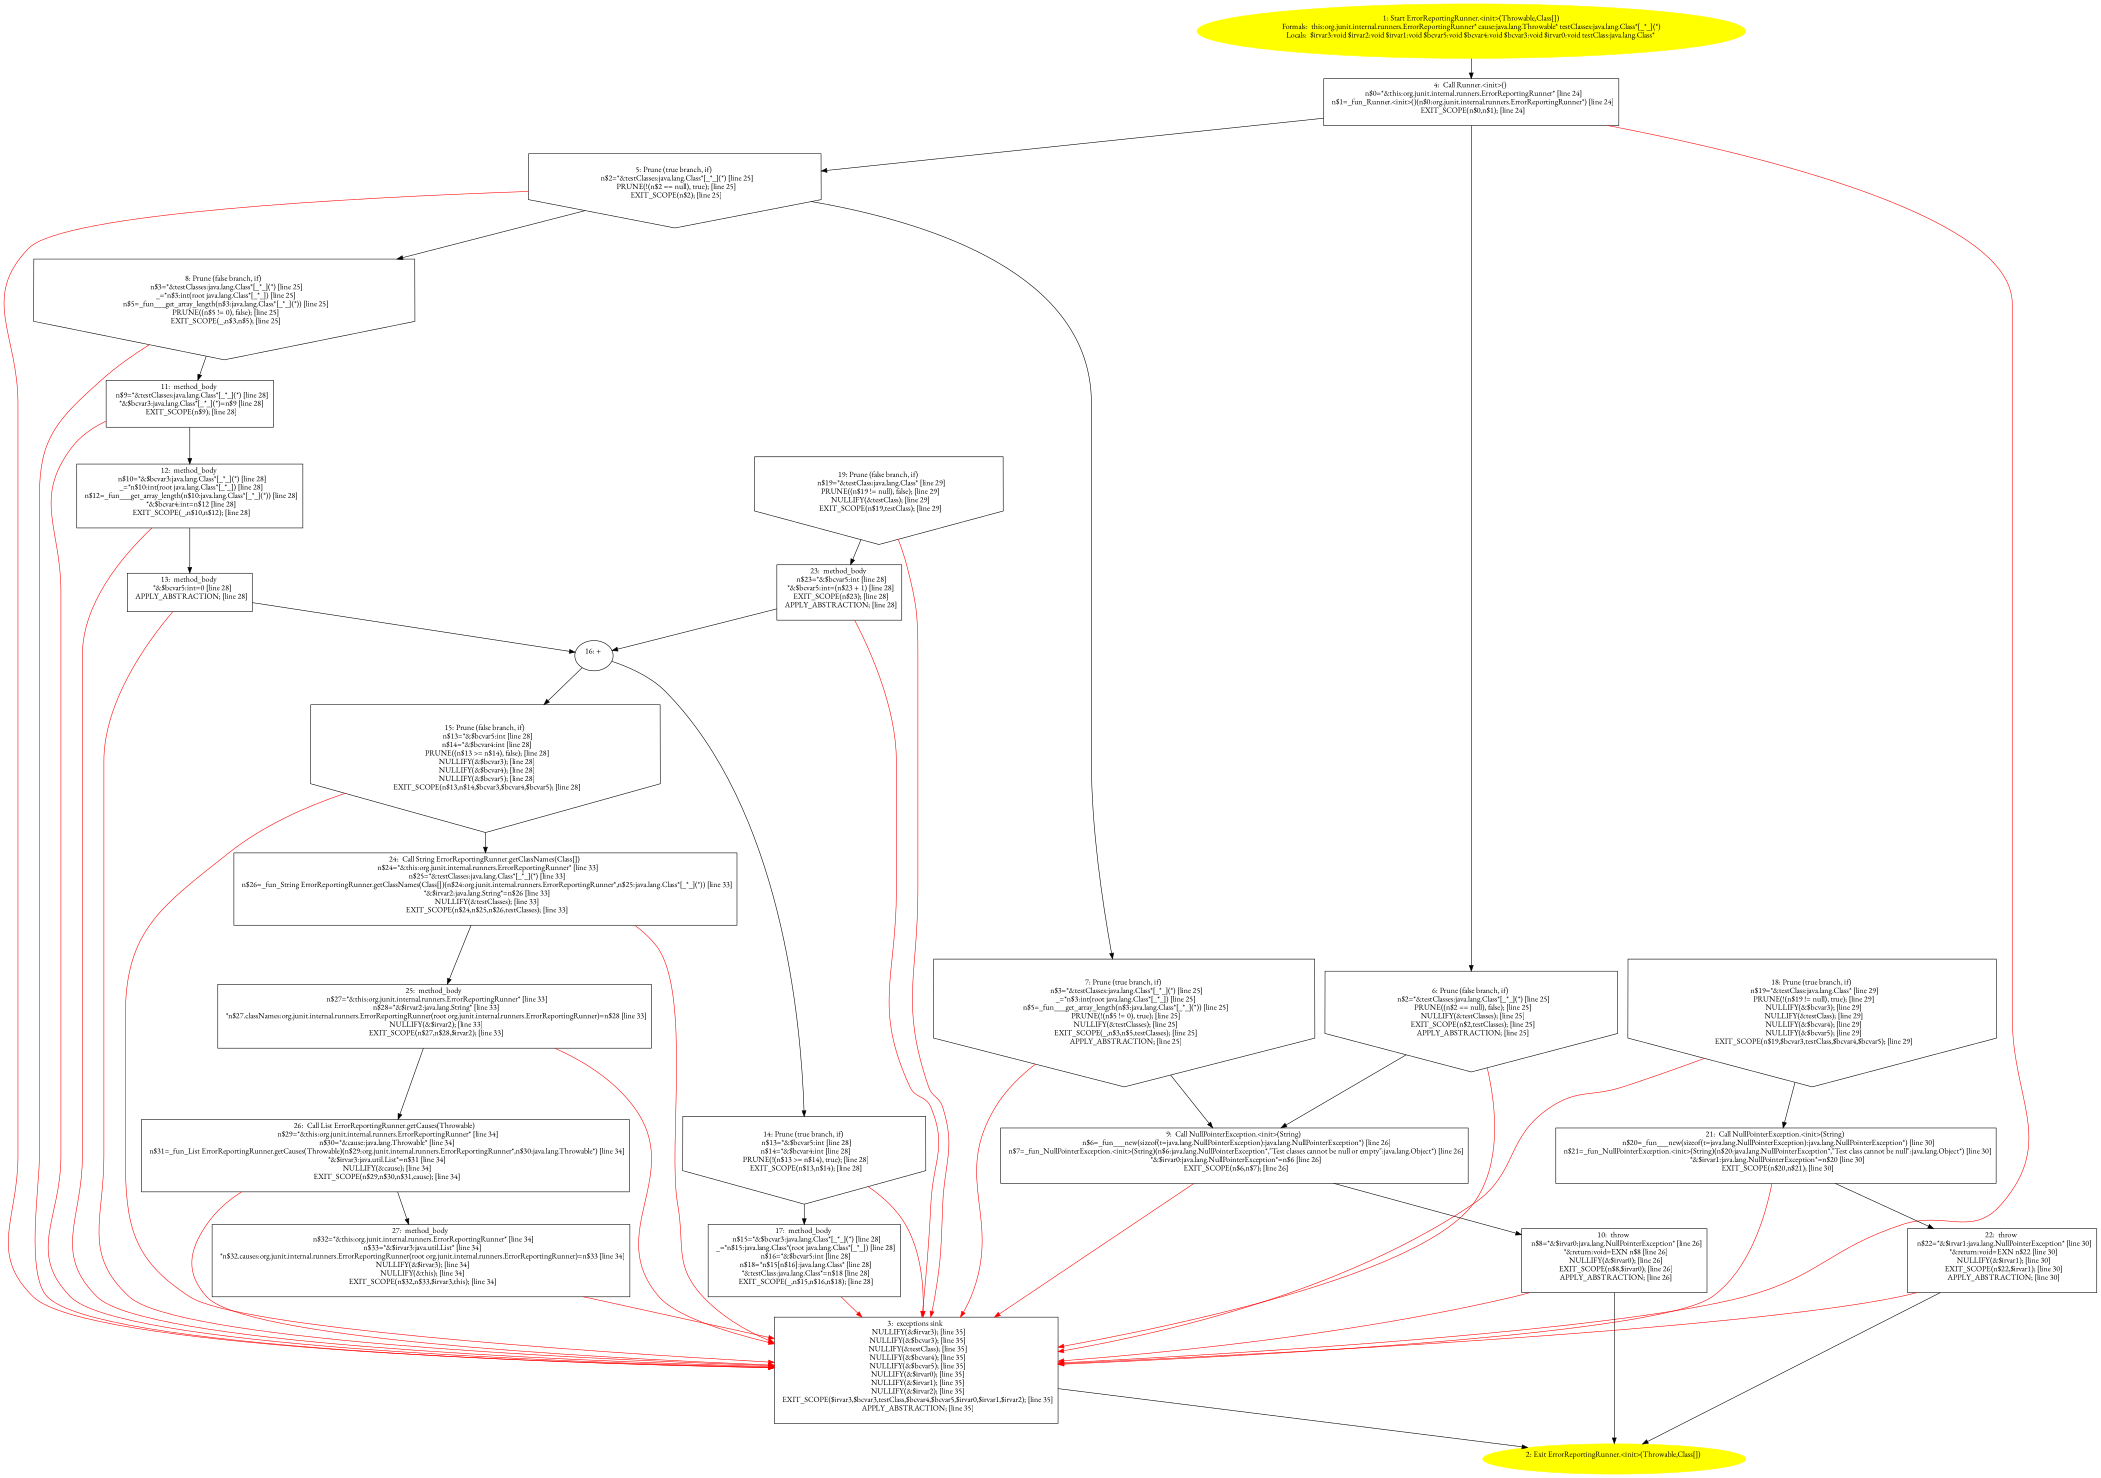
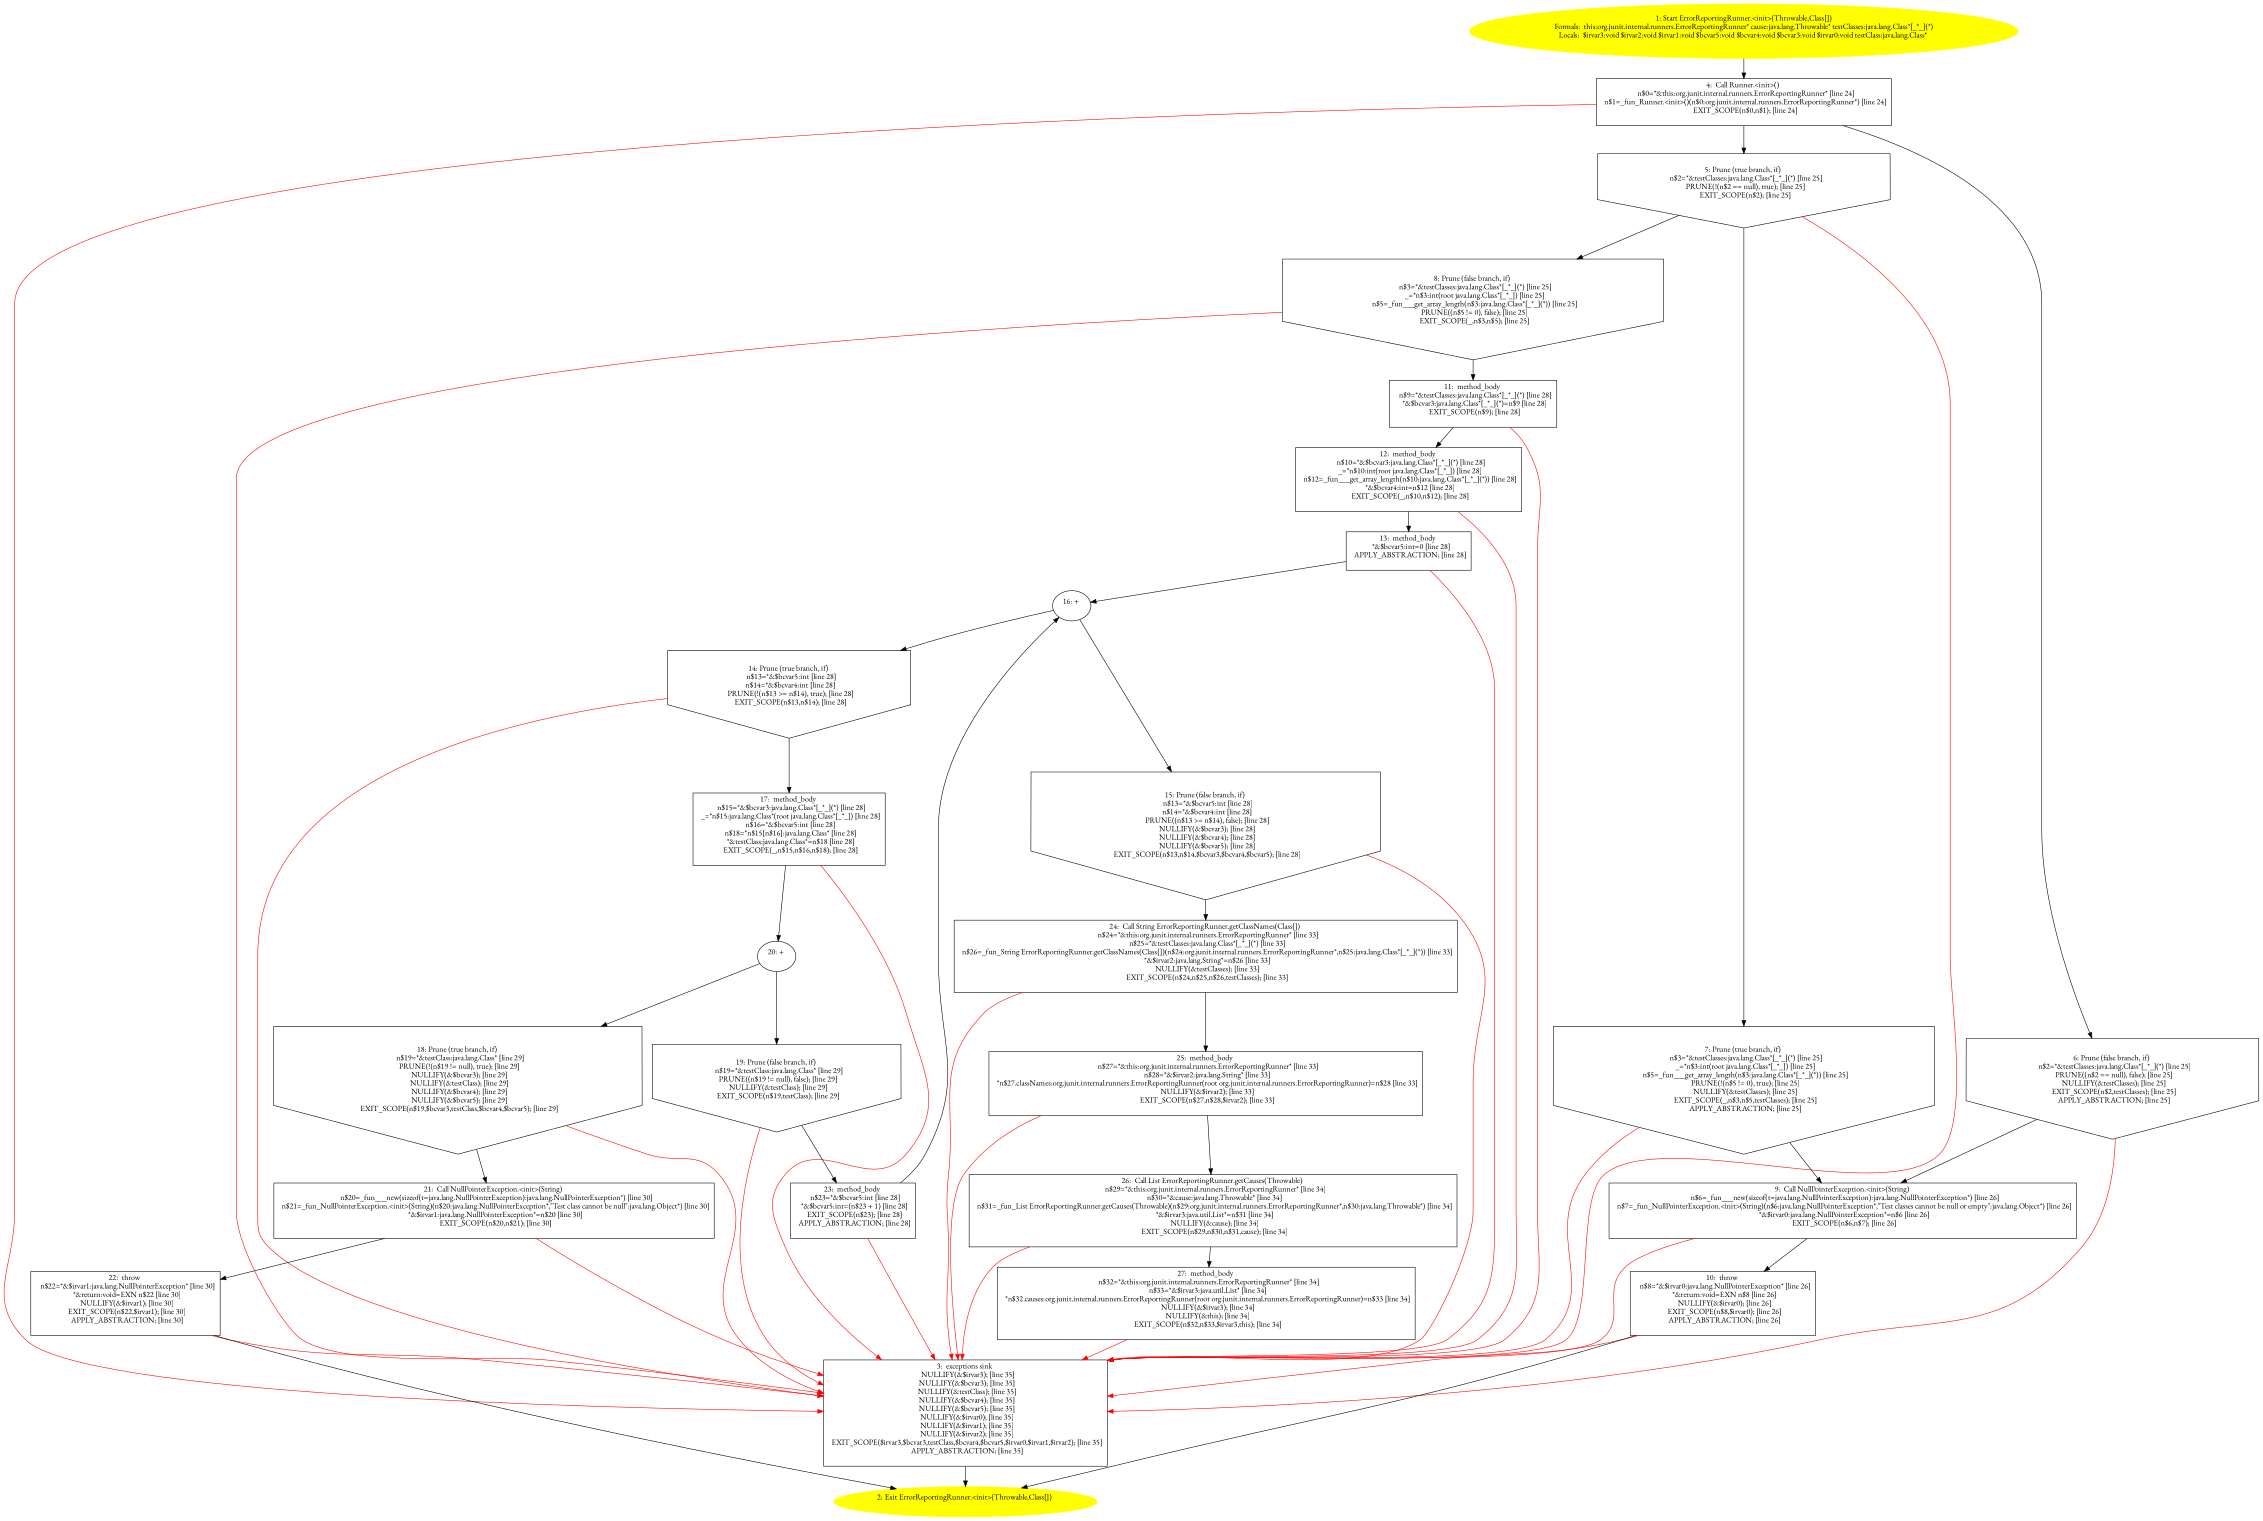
none -> (777, 956)
